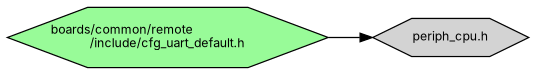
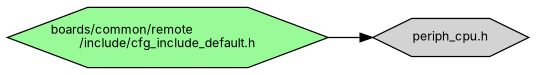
(168, 37) -> (168, 37)
